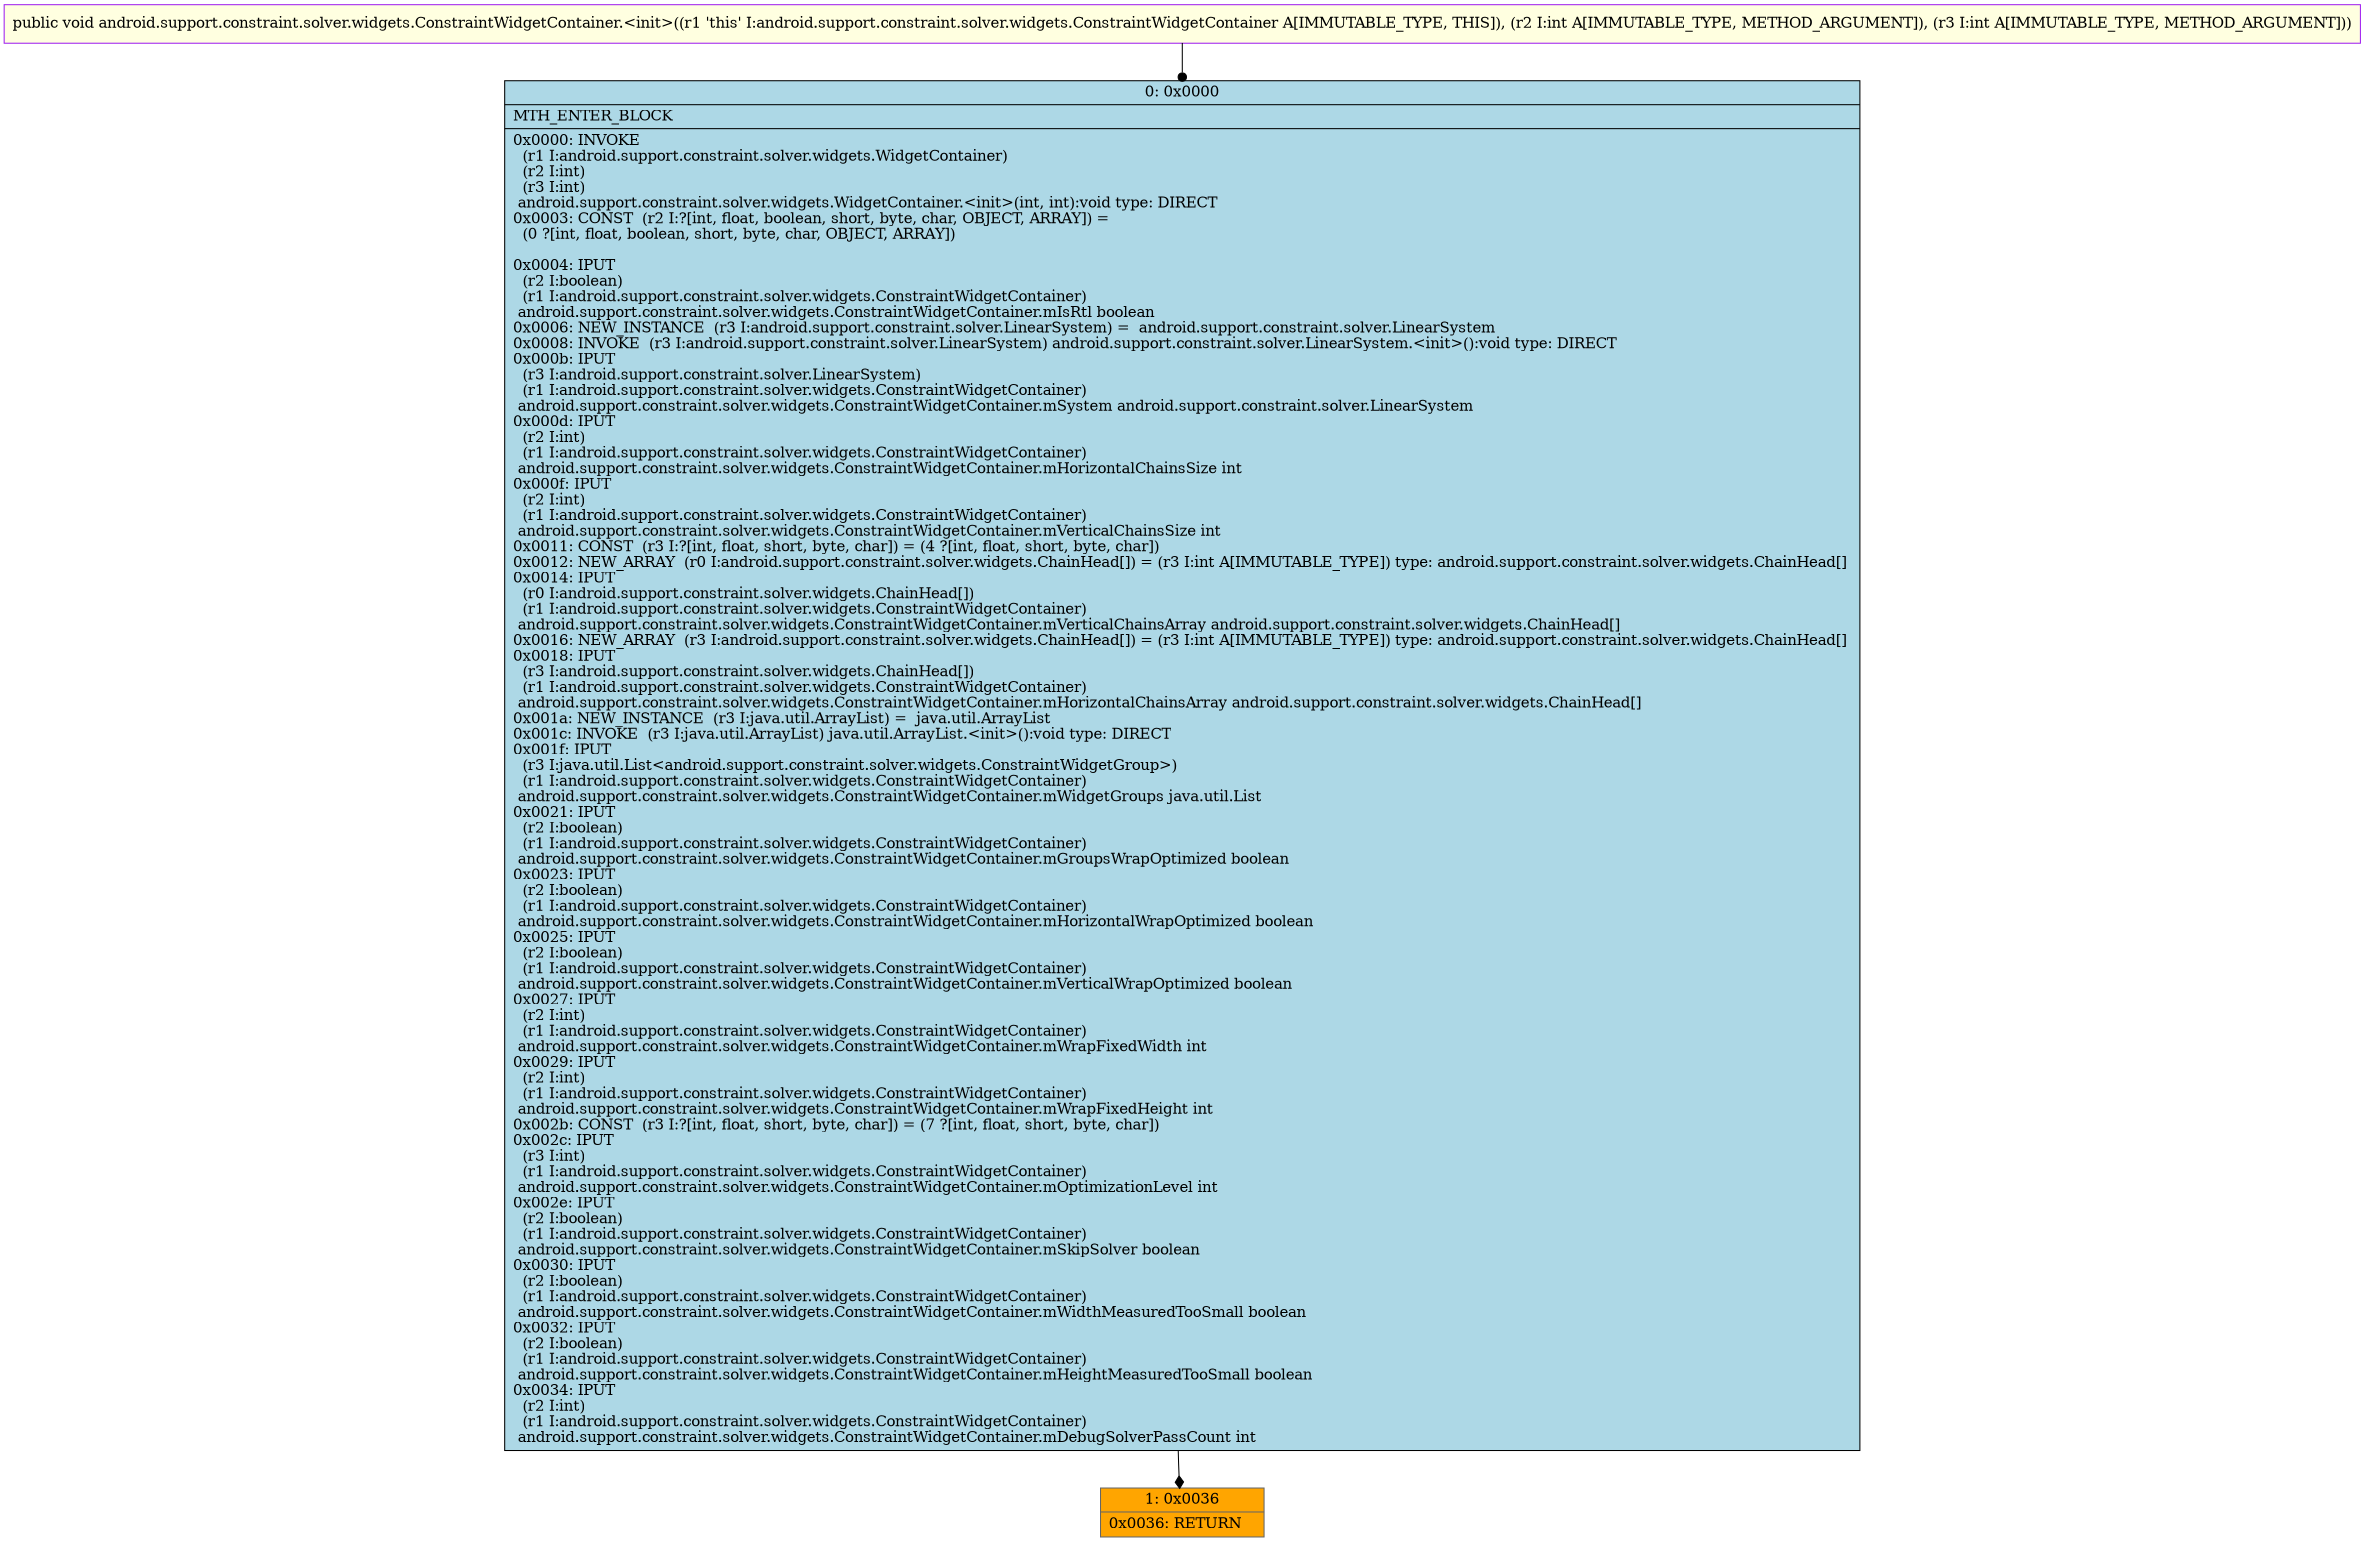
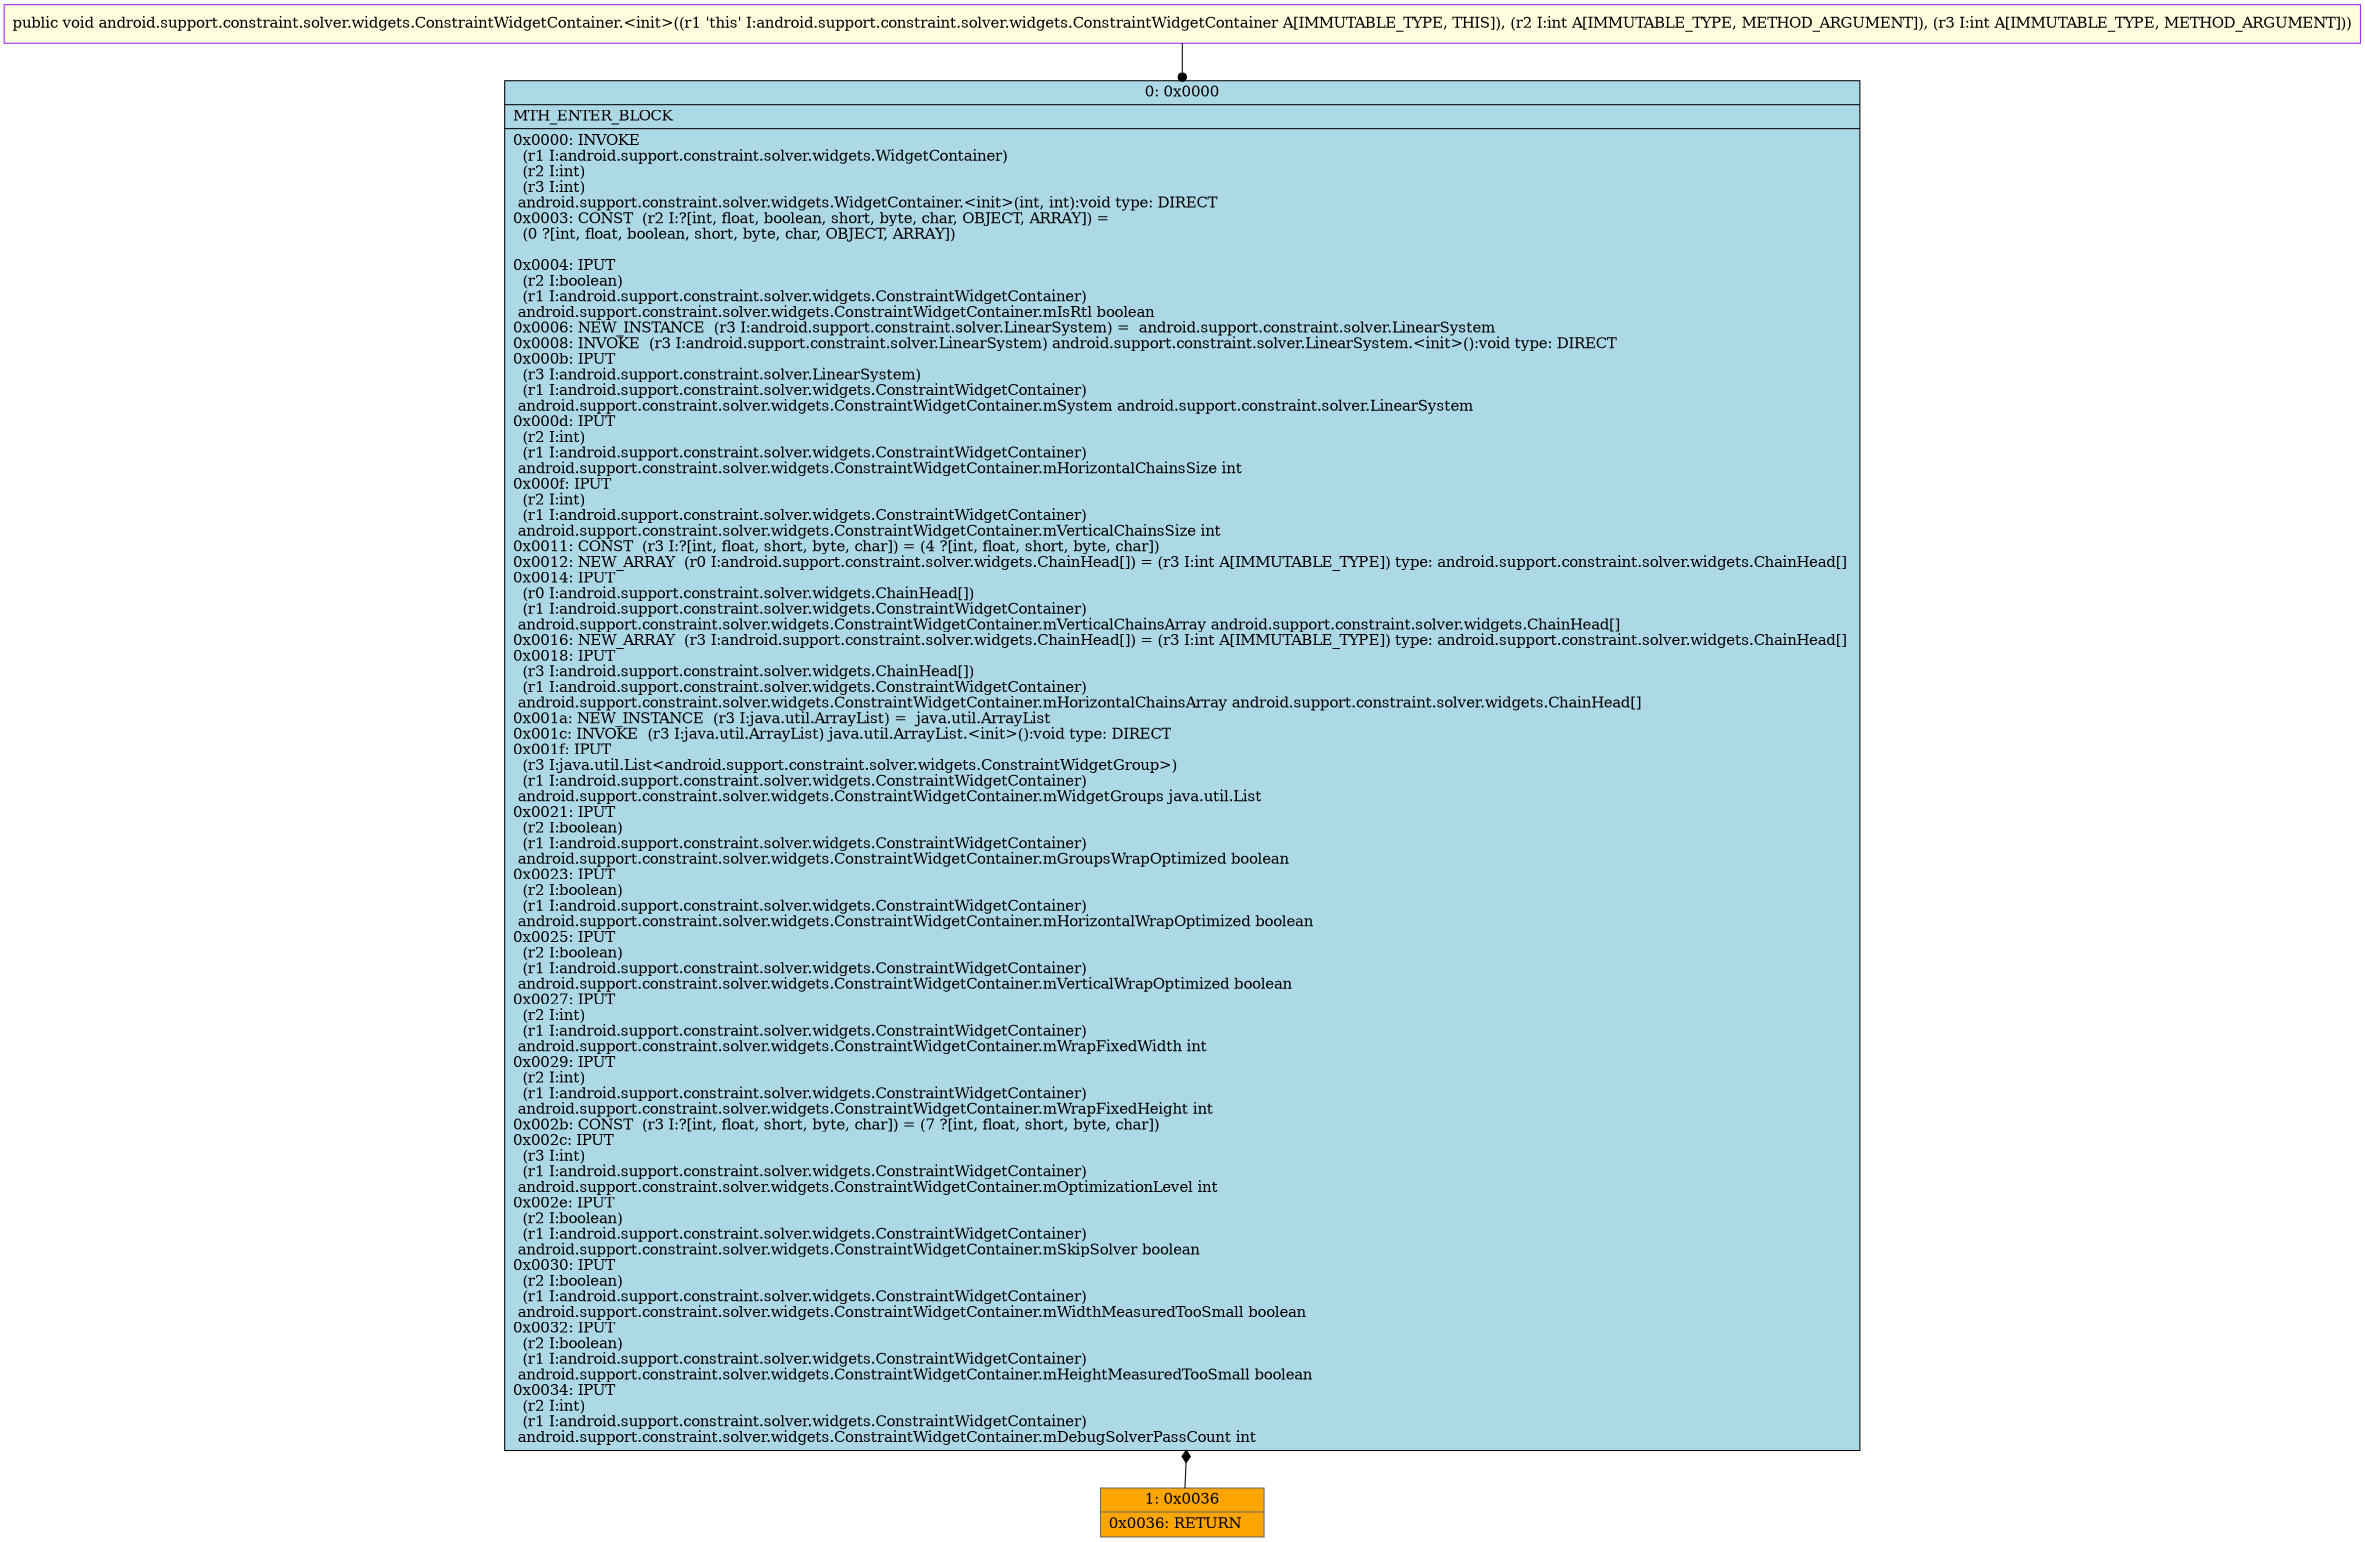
(1179, 1463) -> (1186, 1476)
